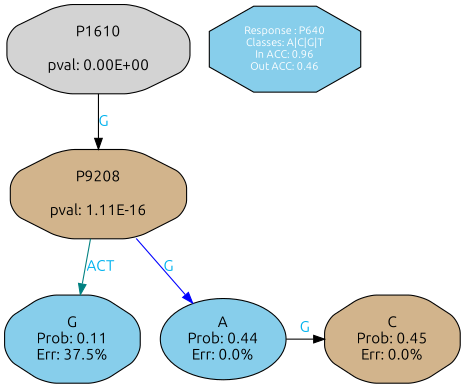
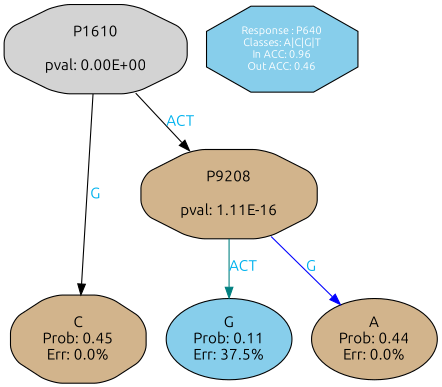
(104, 122) -> (180, 122)
(72, 339) -> (229, 339)
(223, 339) -> (374, 339)
(300, 339) -> (87, 189)
